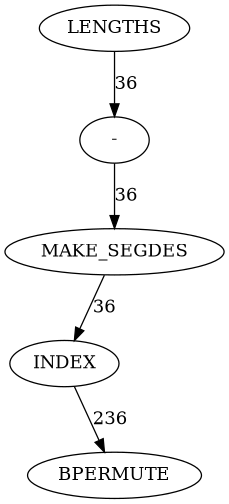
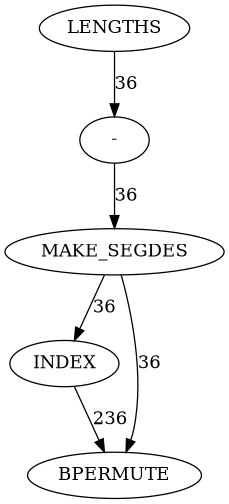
none -> (136, 357)
